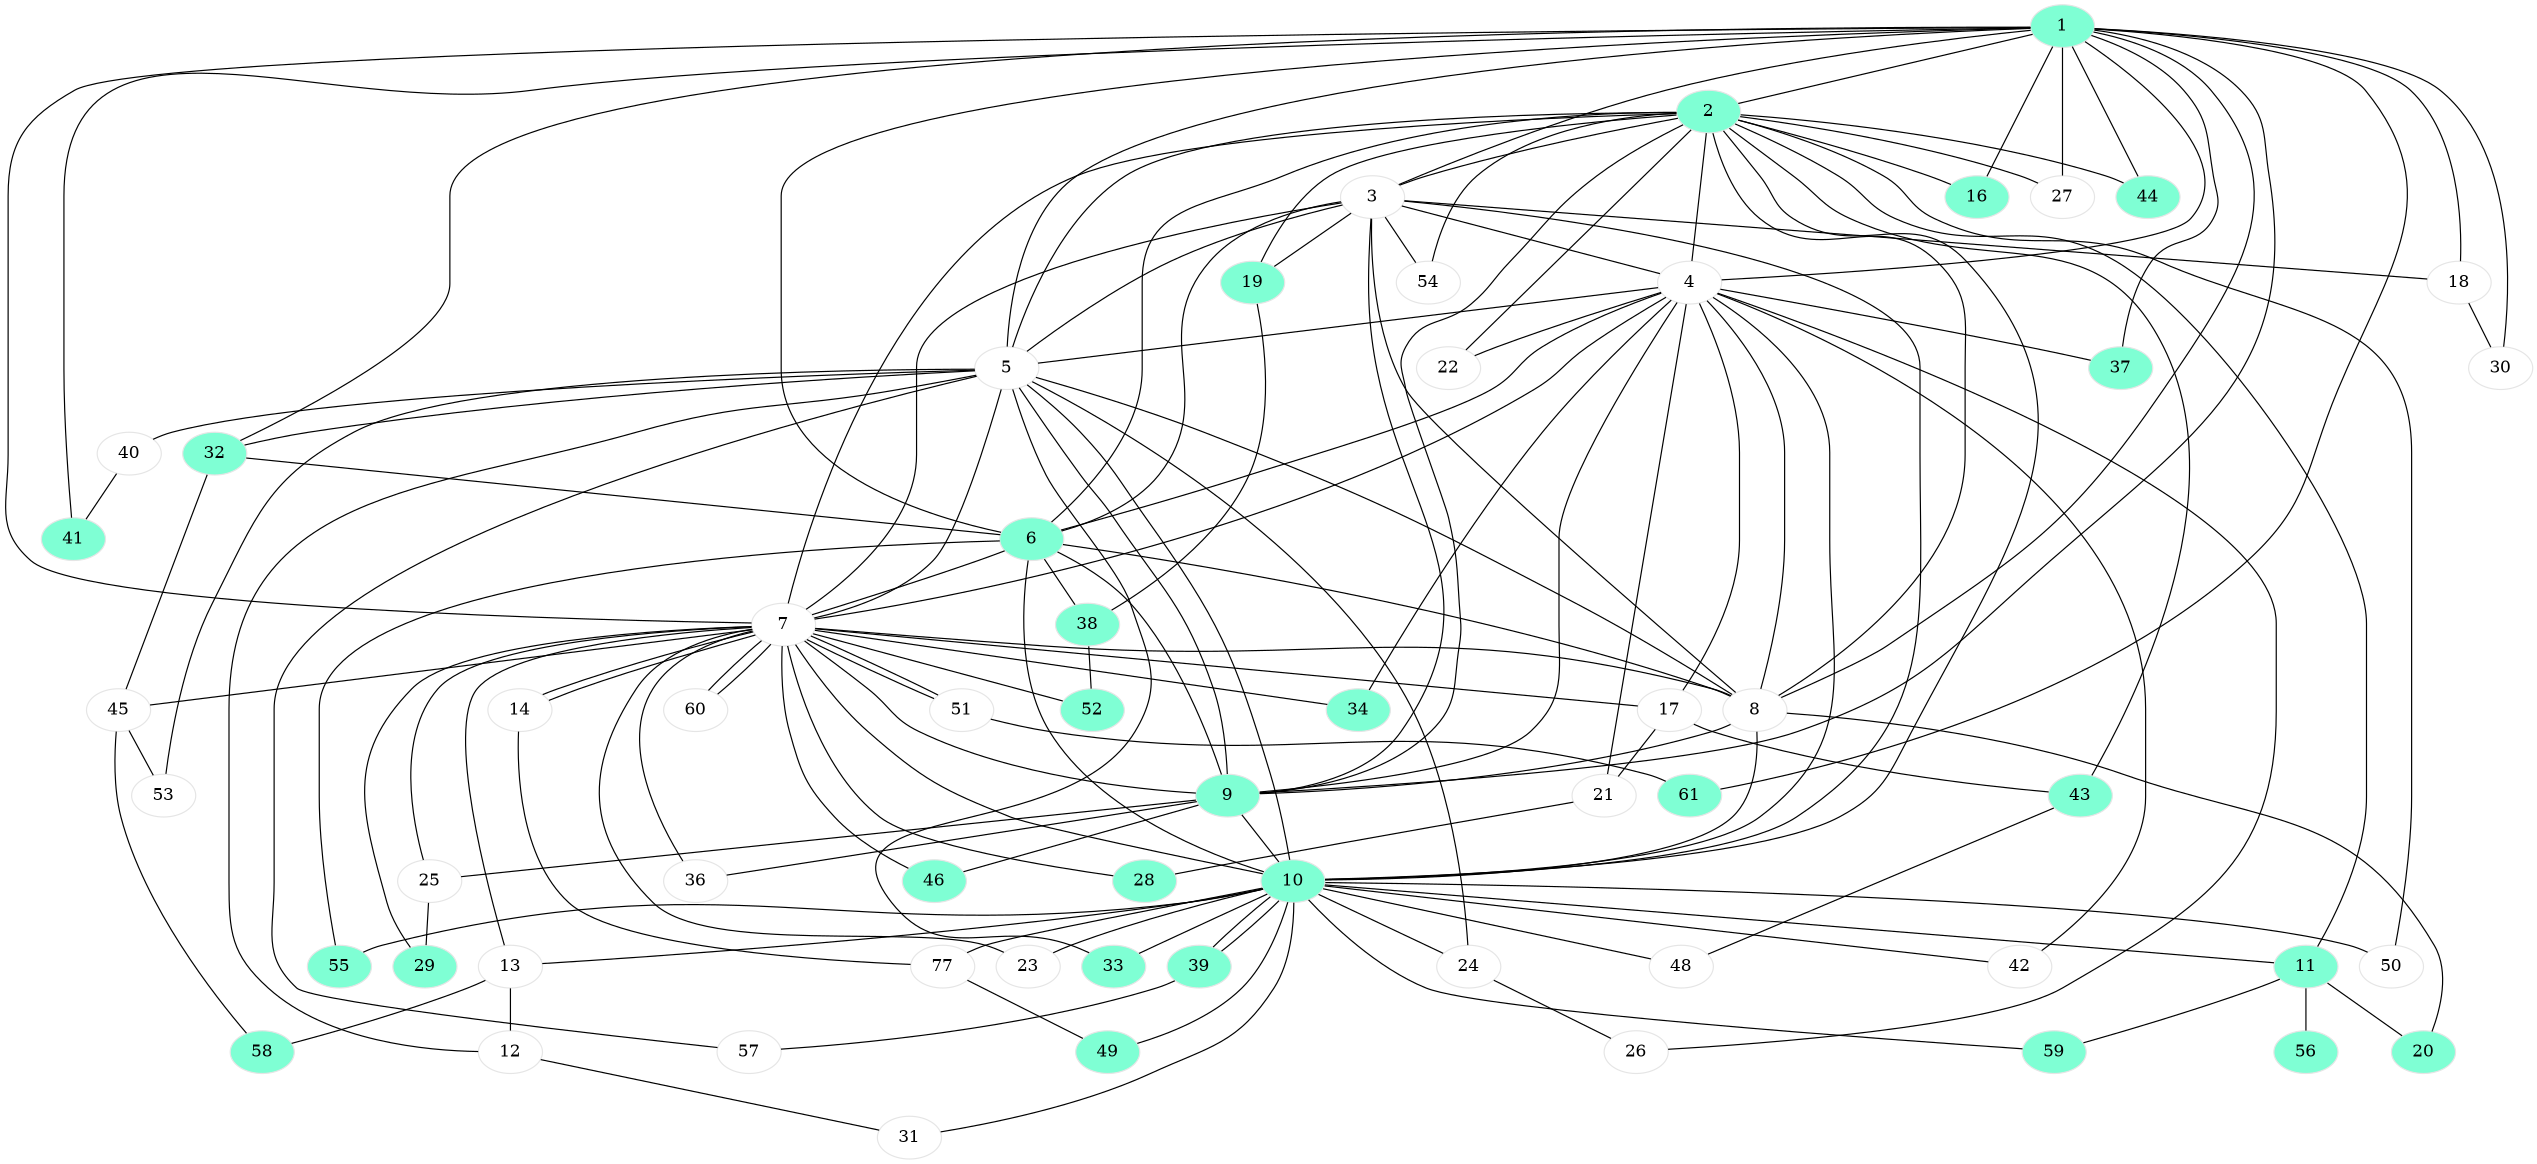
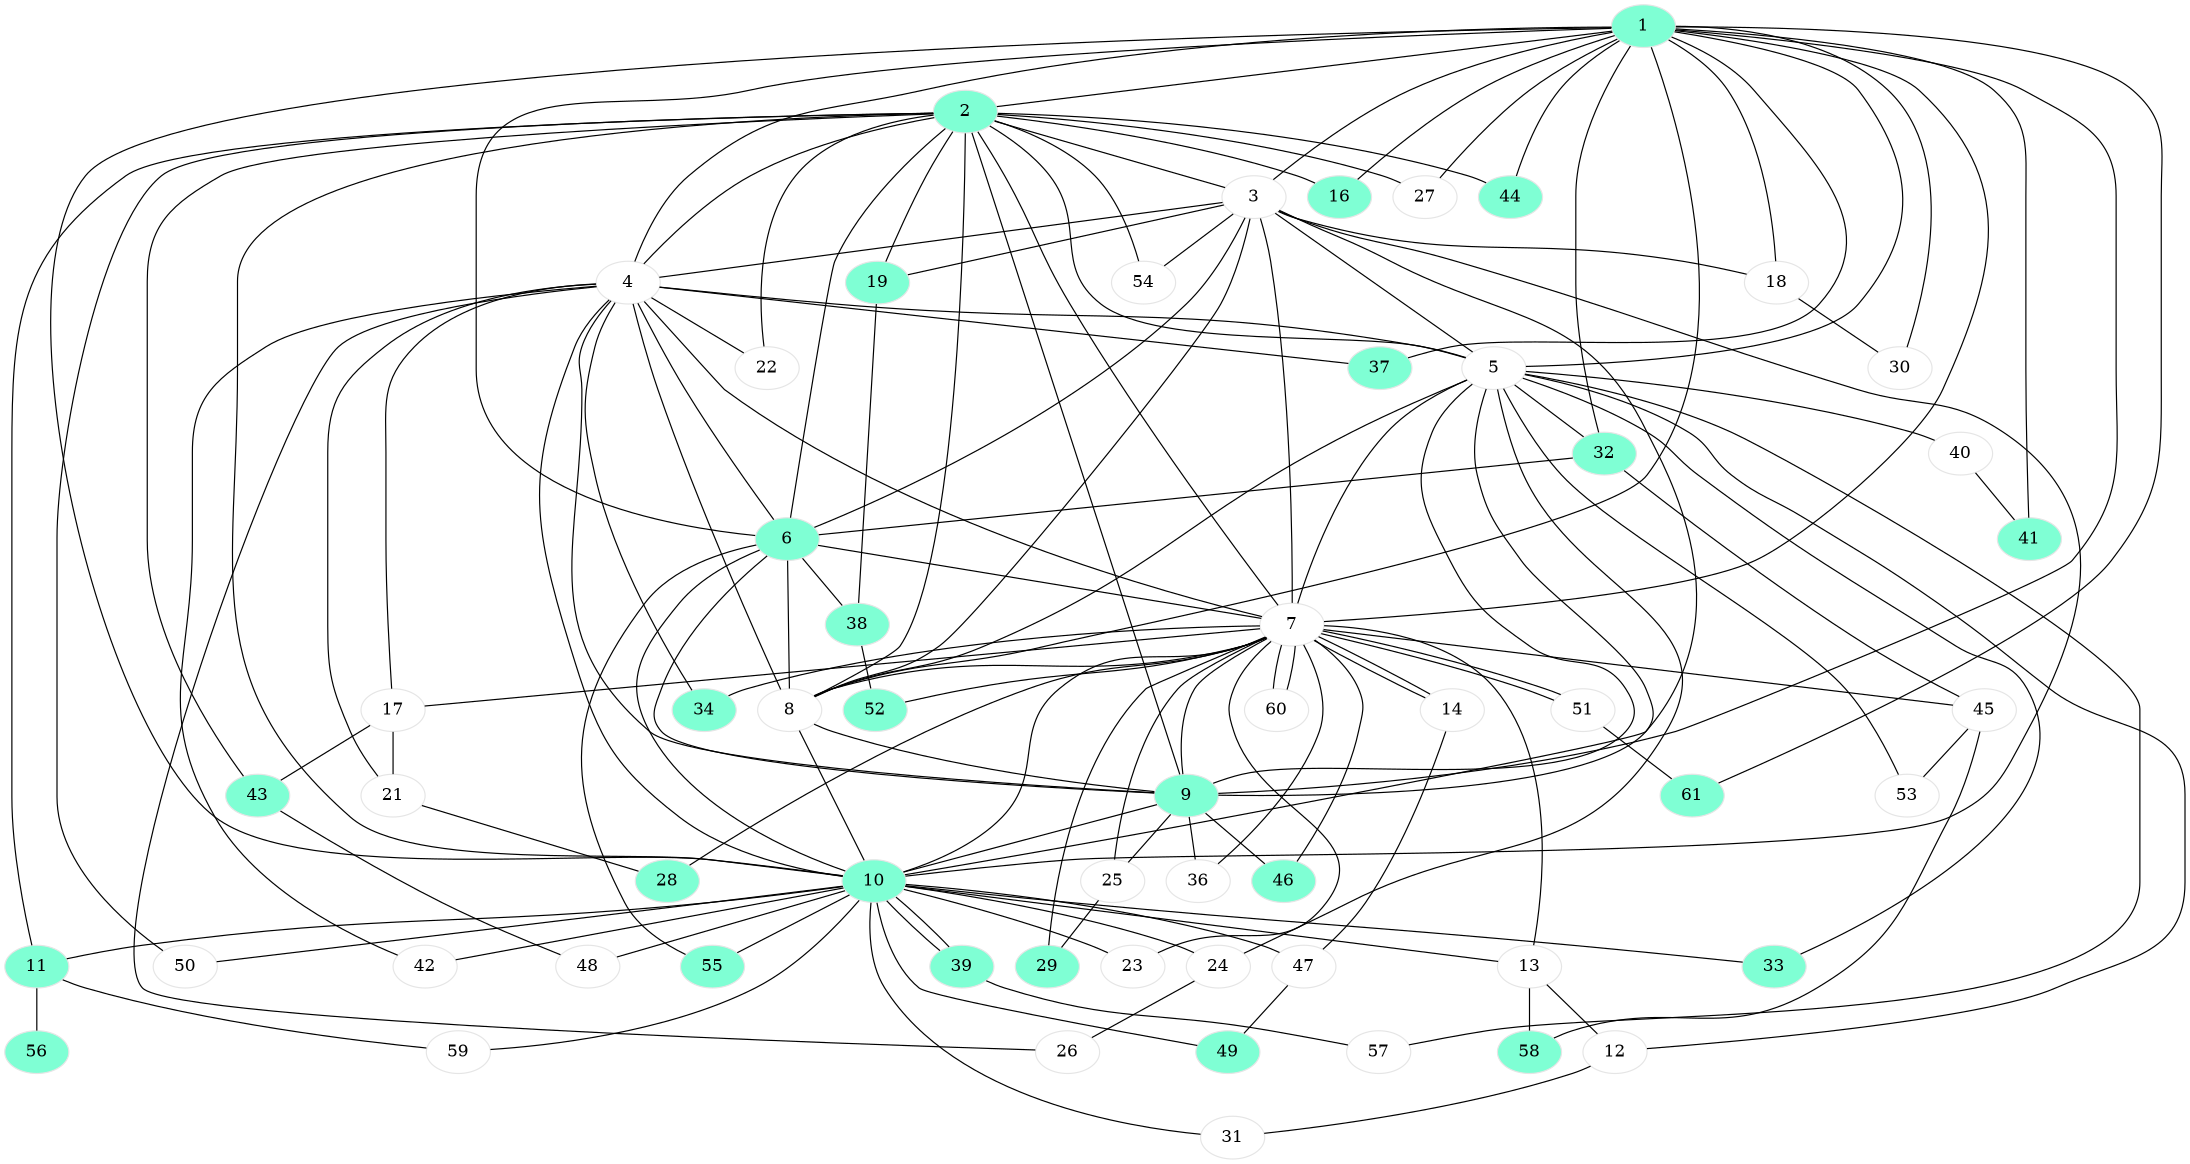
none -> (186, 131)
(943, 967) -> (1304, 967)
(2054, 1052) -> (458, 1052)
(2423, 1052) -> none
